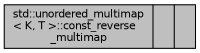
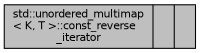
(79, 38) -> (79, 38)
